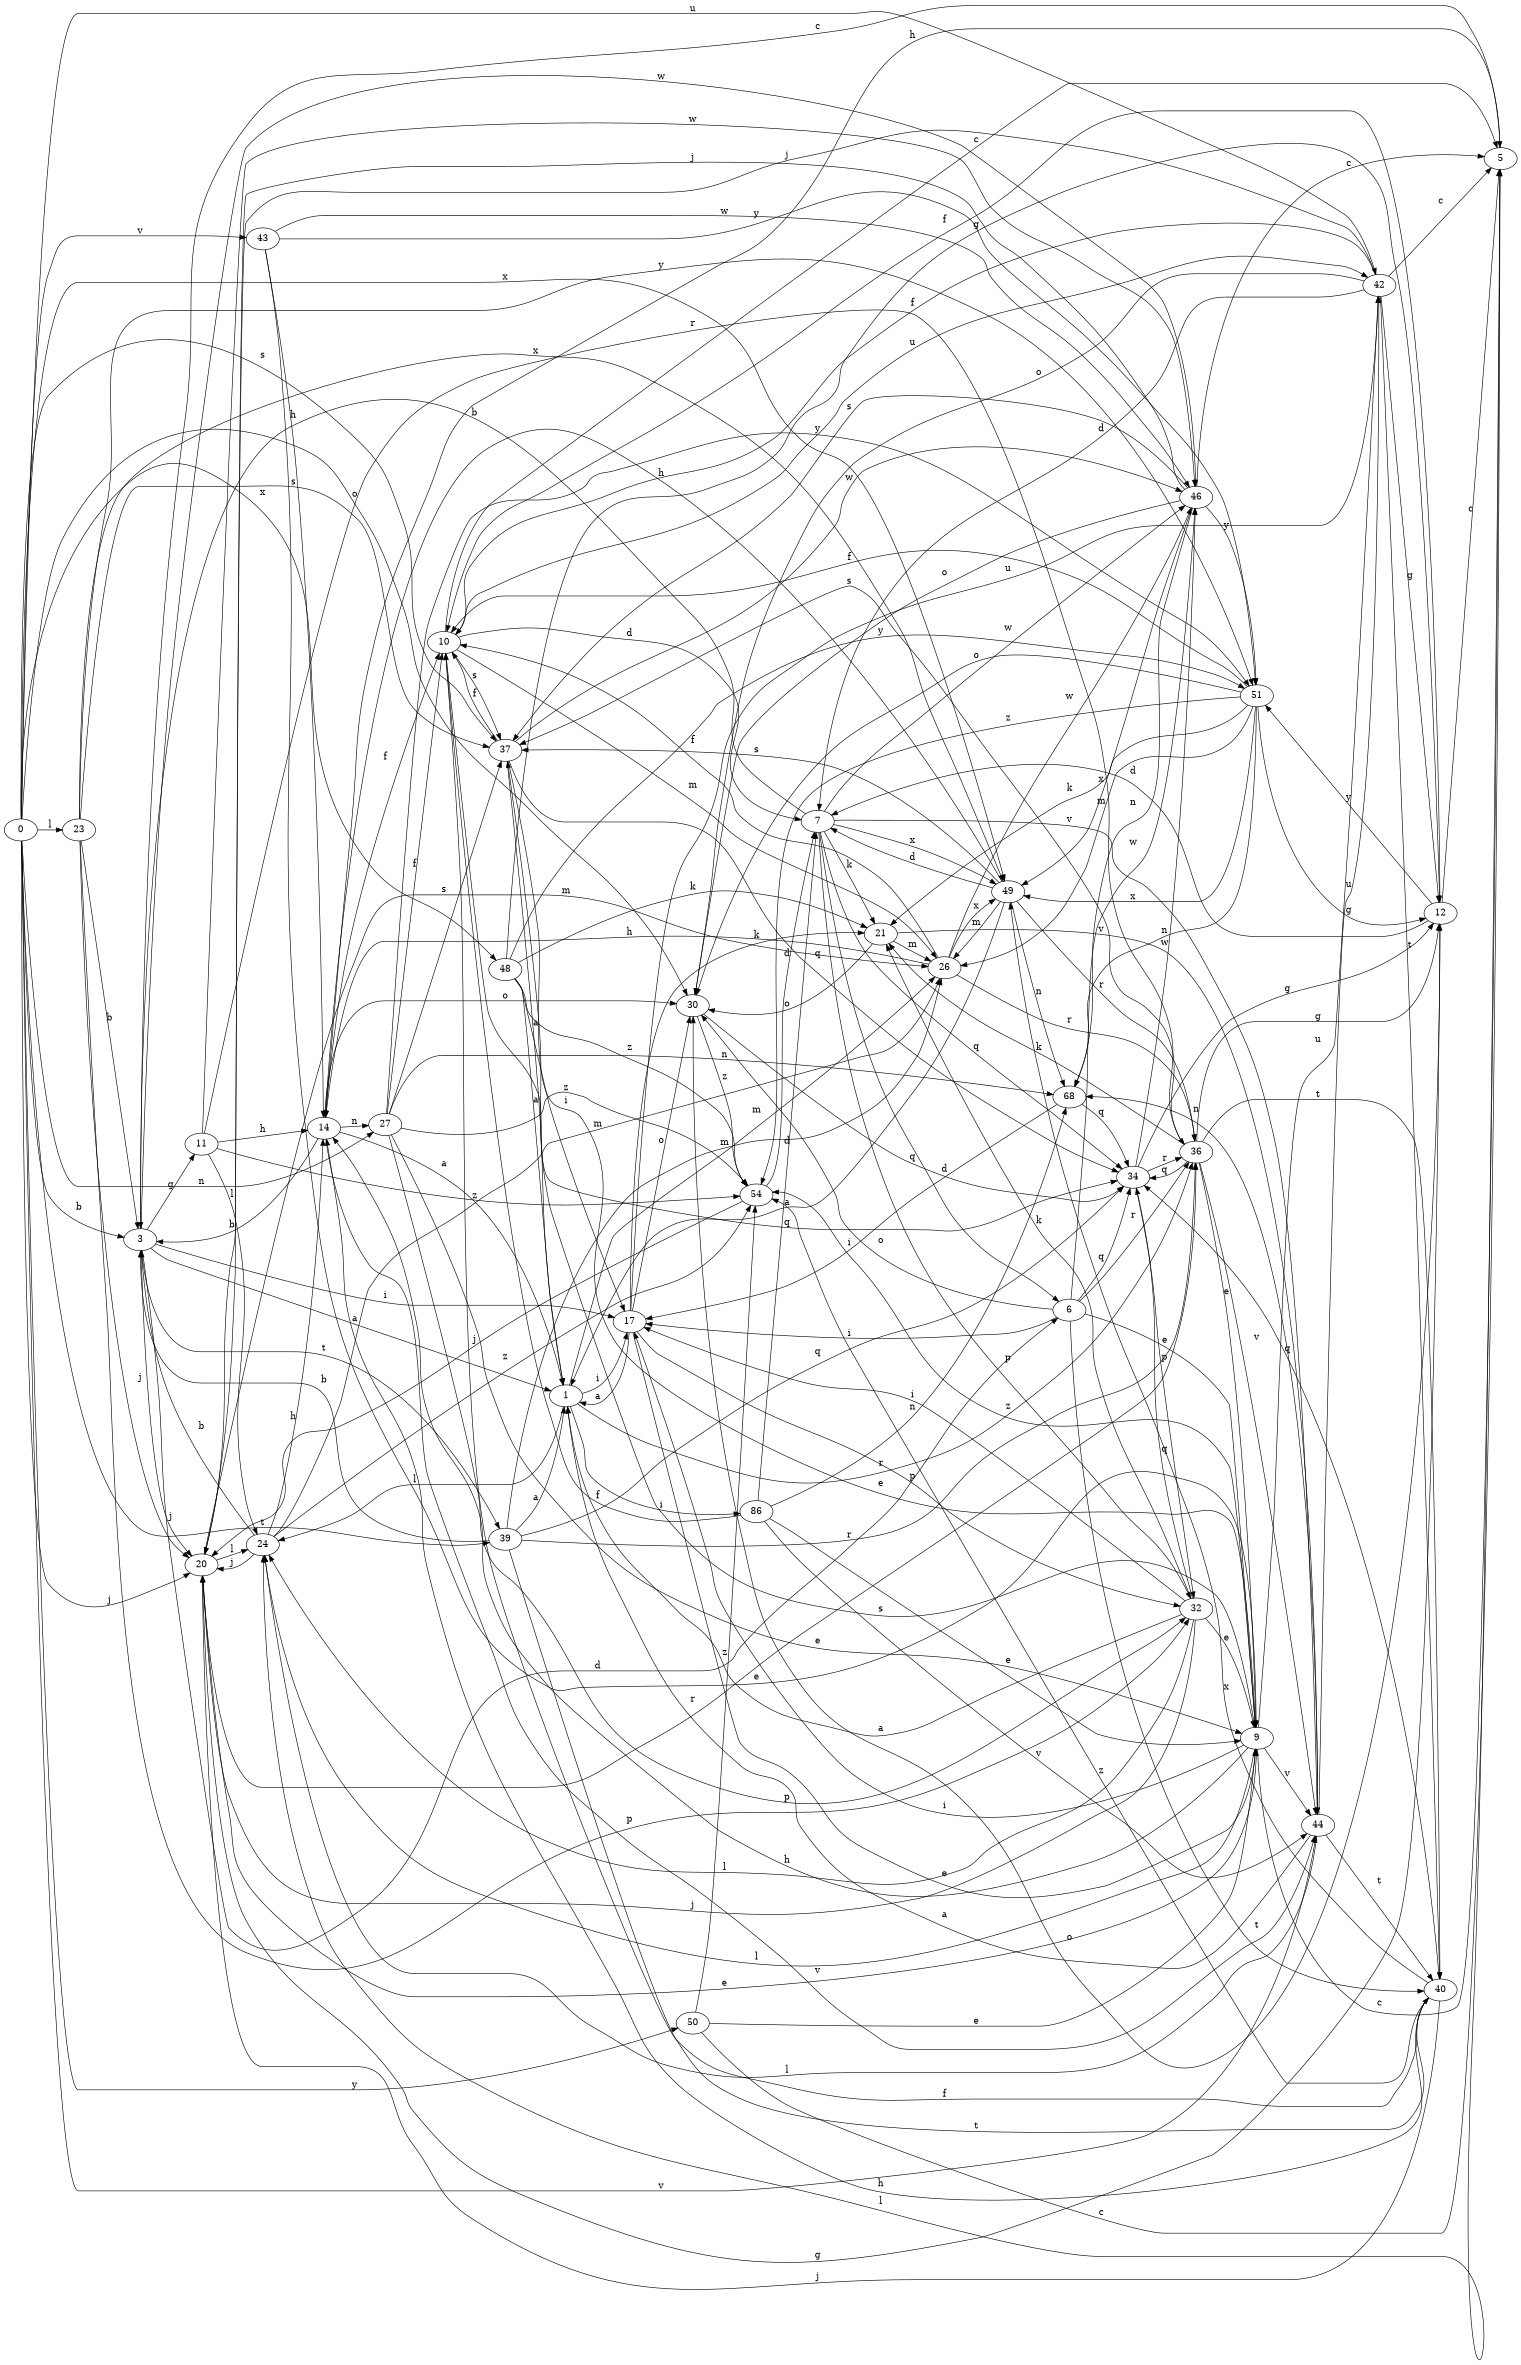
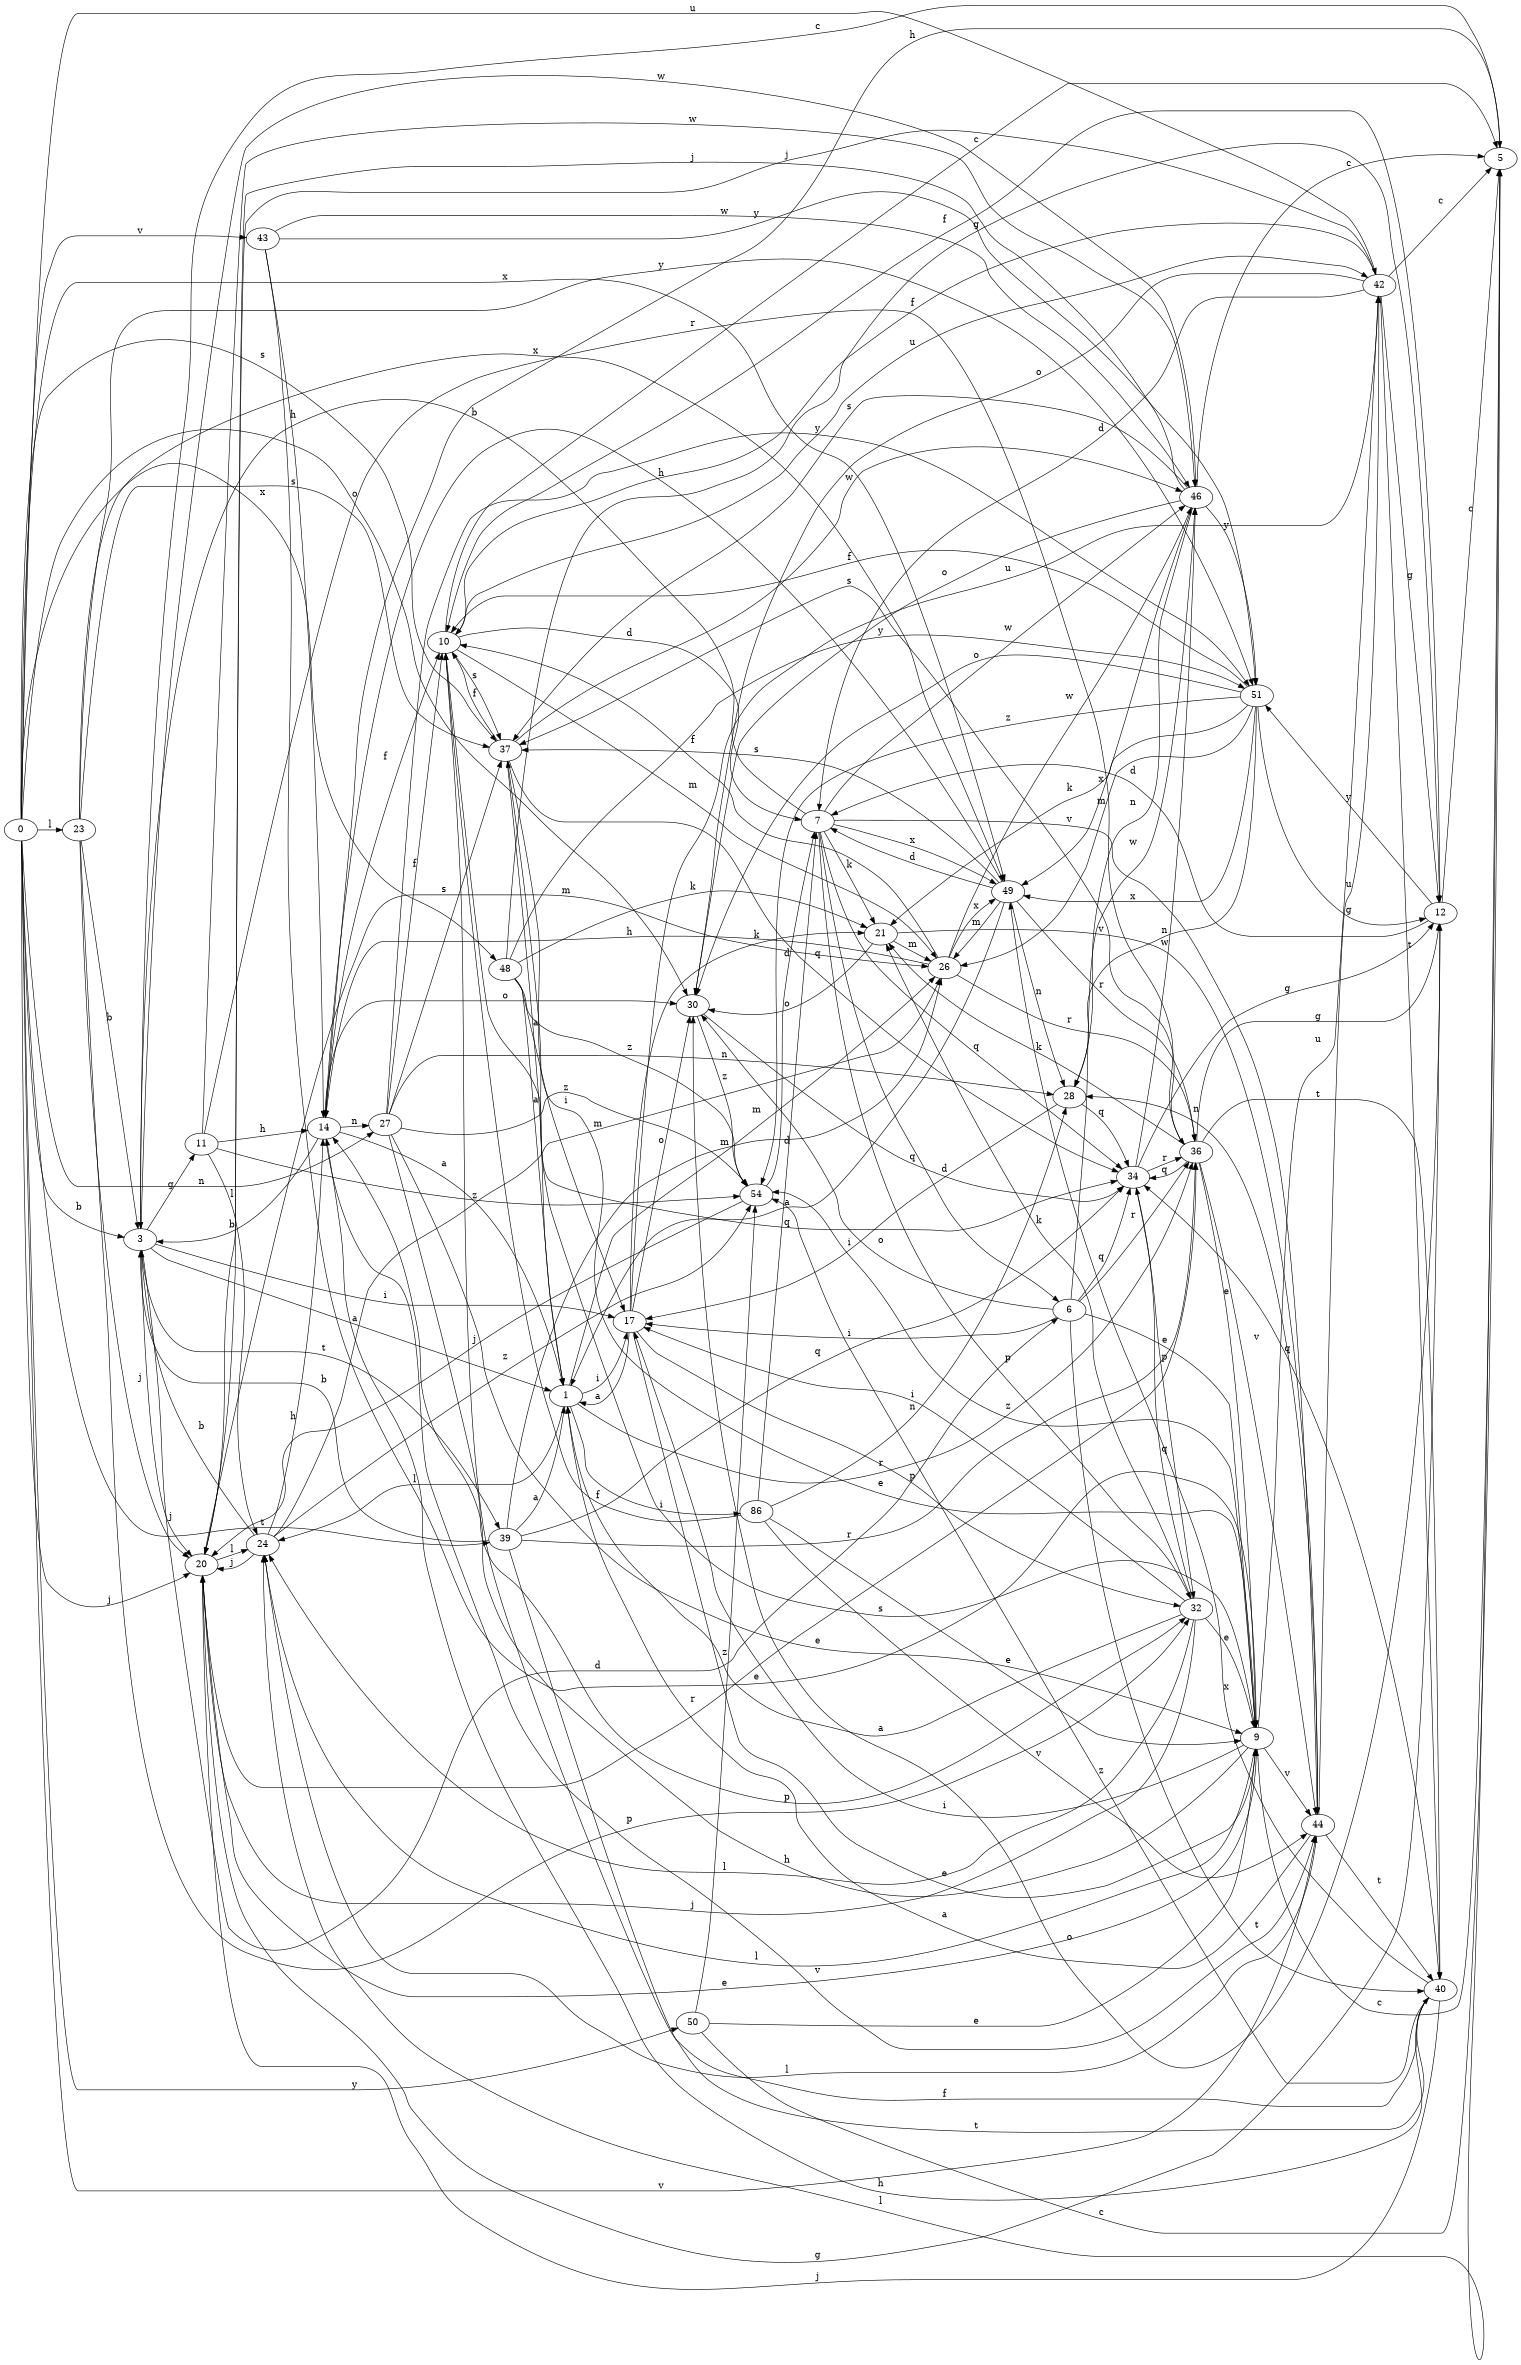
(1069, 1097) -> (1069, 1097)
